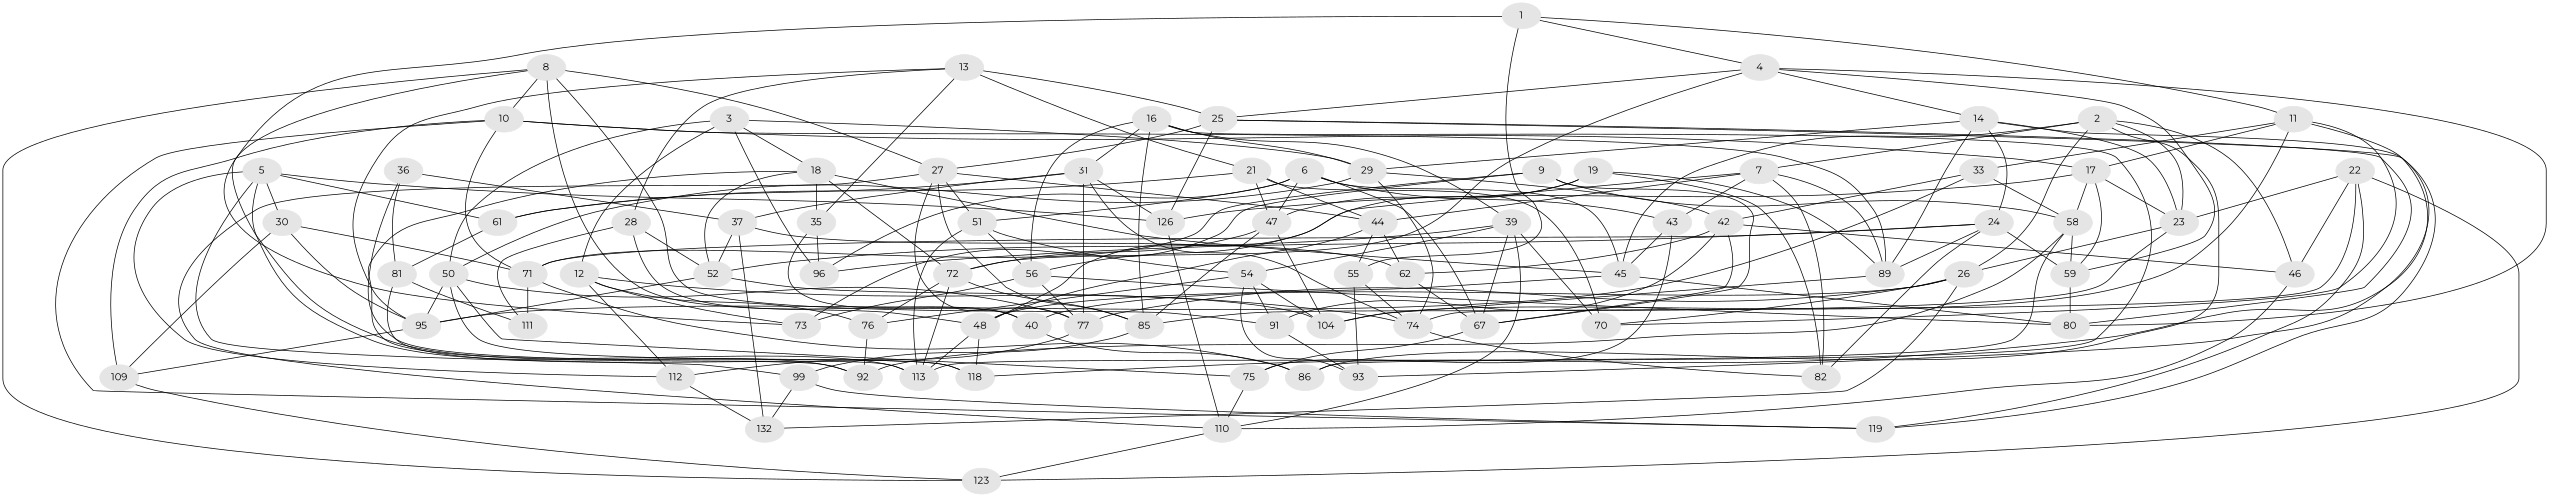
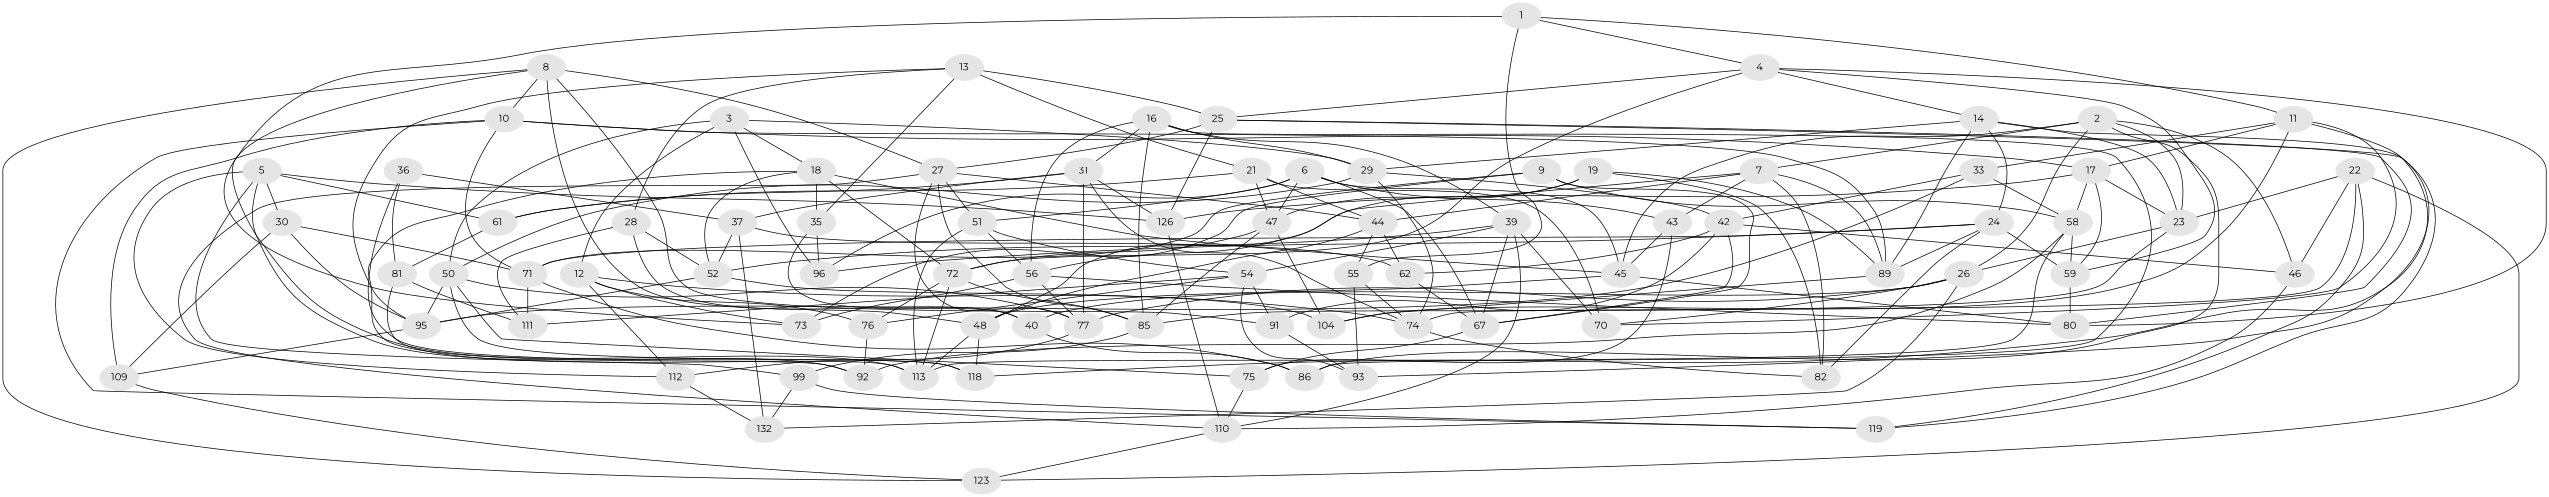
(1287, 300) -> (871, 301)
